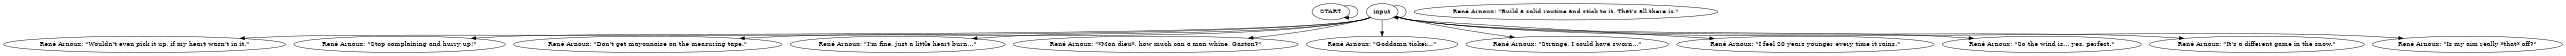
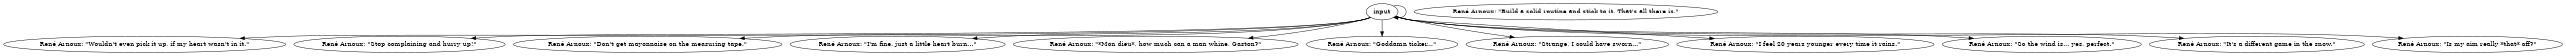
(1331, 12) -> none
